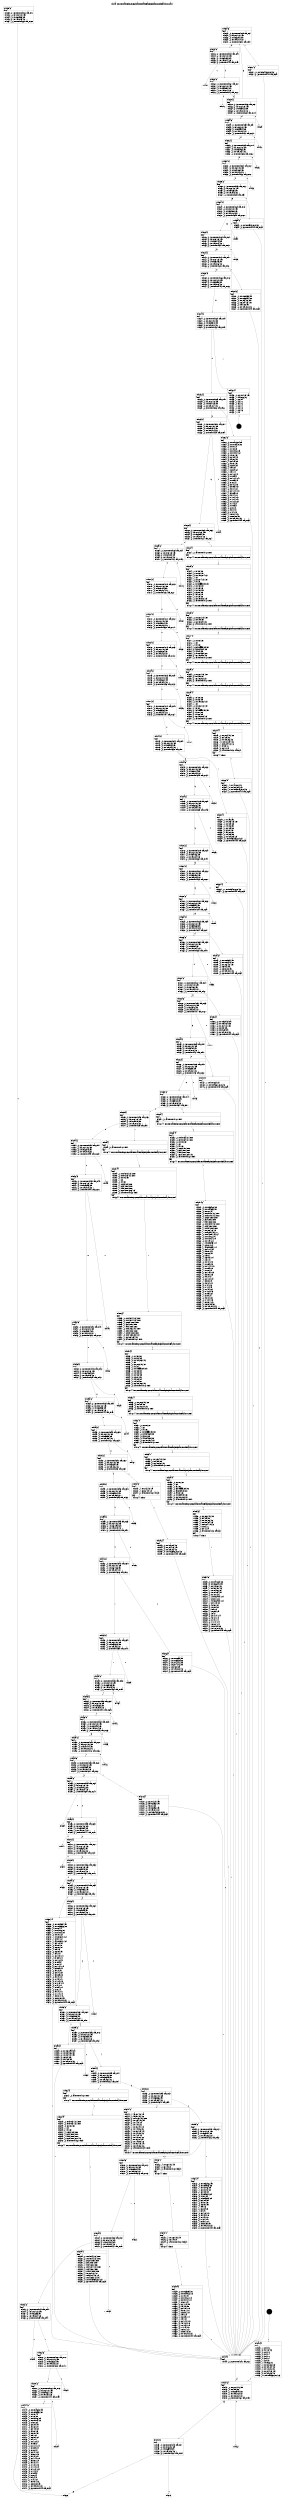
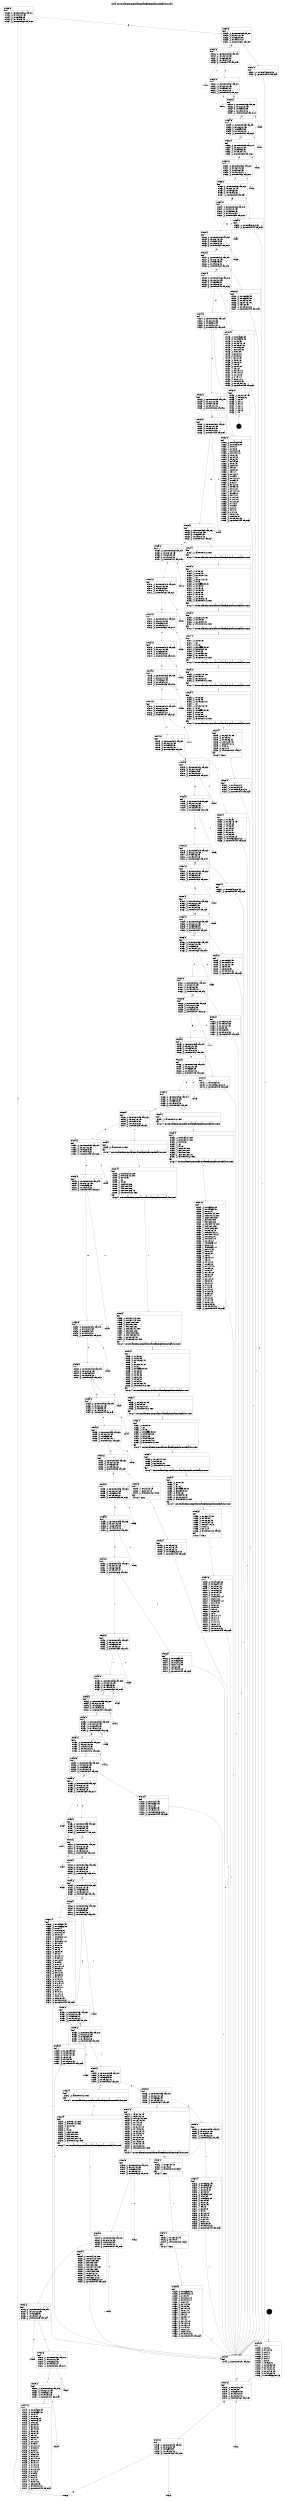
(242, 71) -> (127, 25)
none -> (239, 359)
